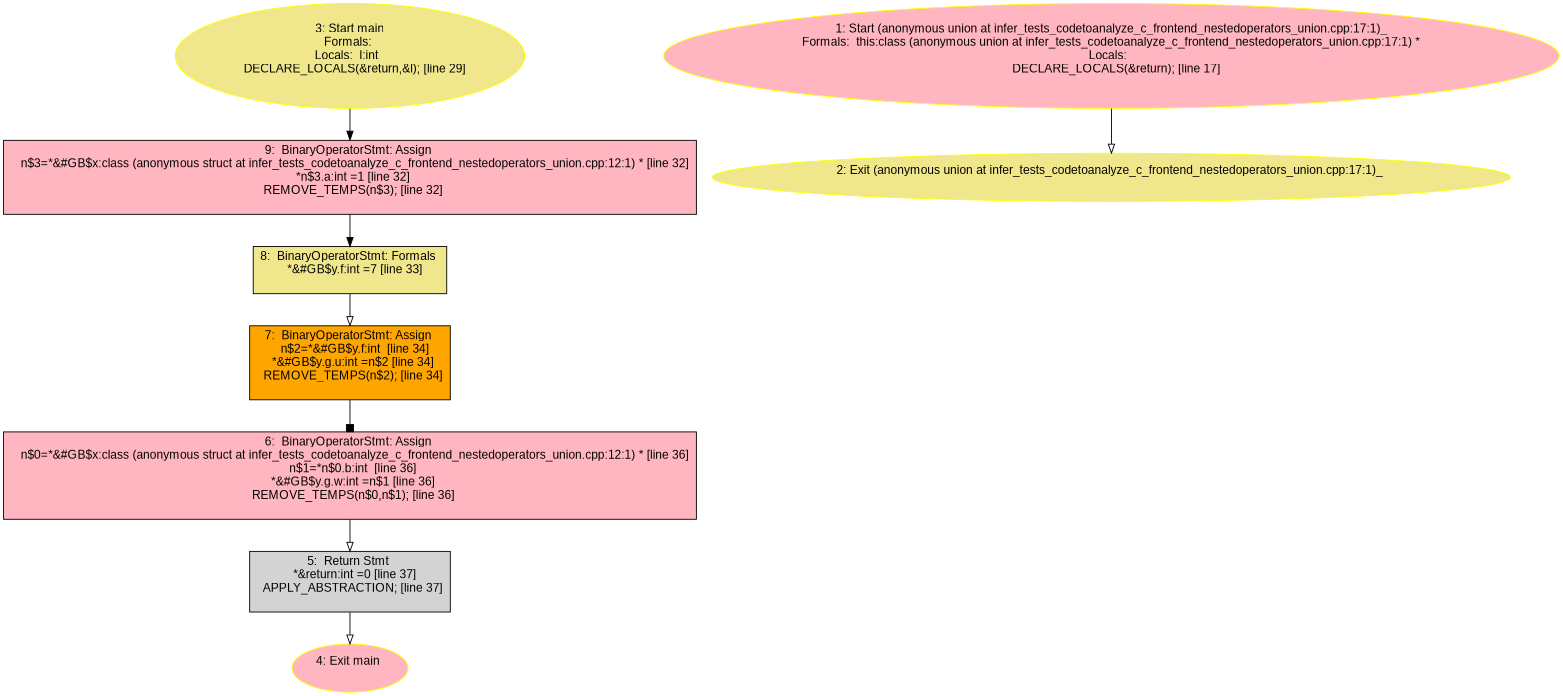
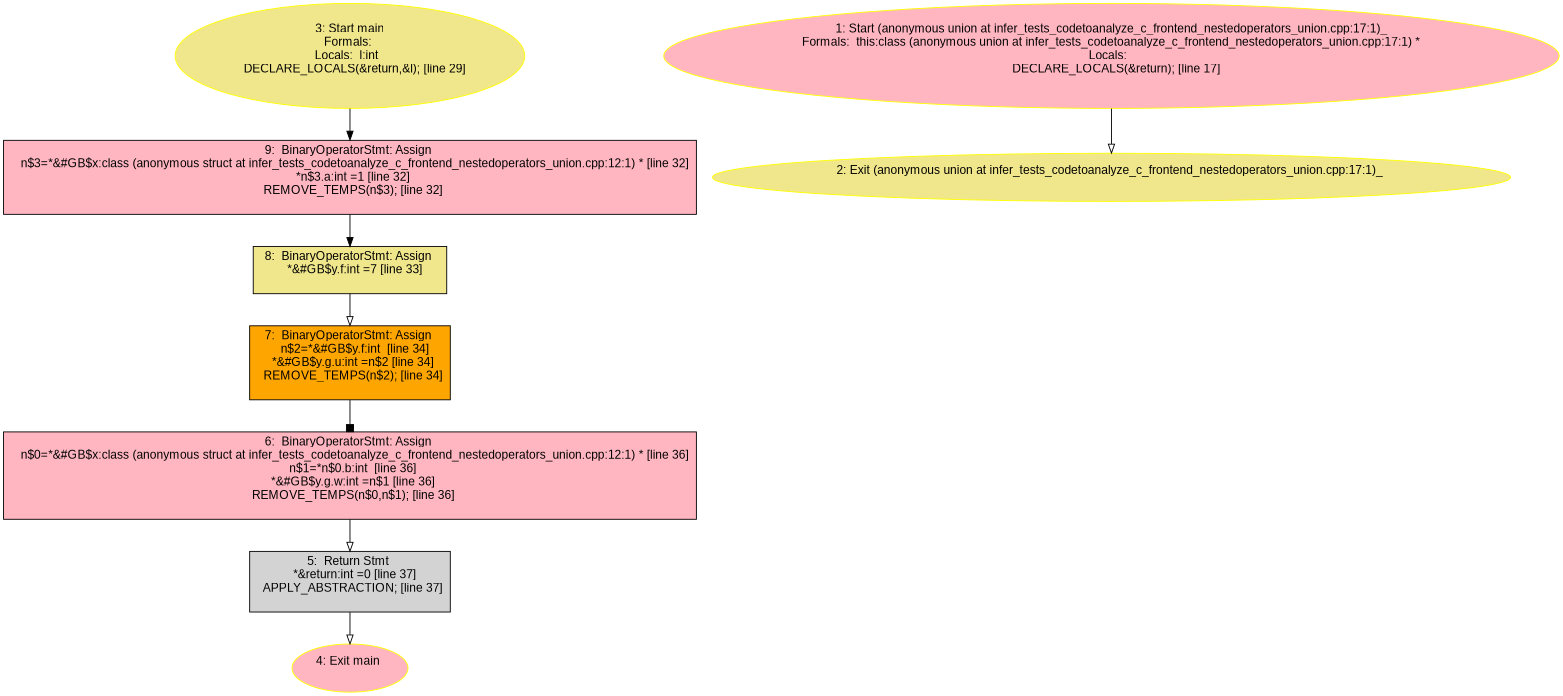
(350, 270) -> (350, 270)
